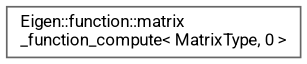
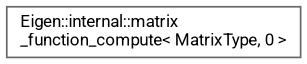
(154, 32) -> (154, 32)
